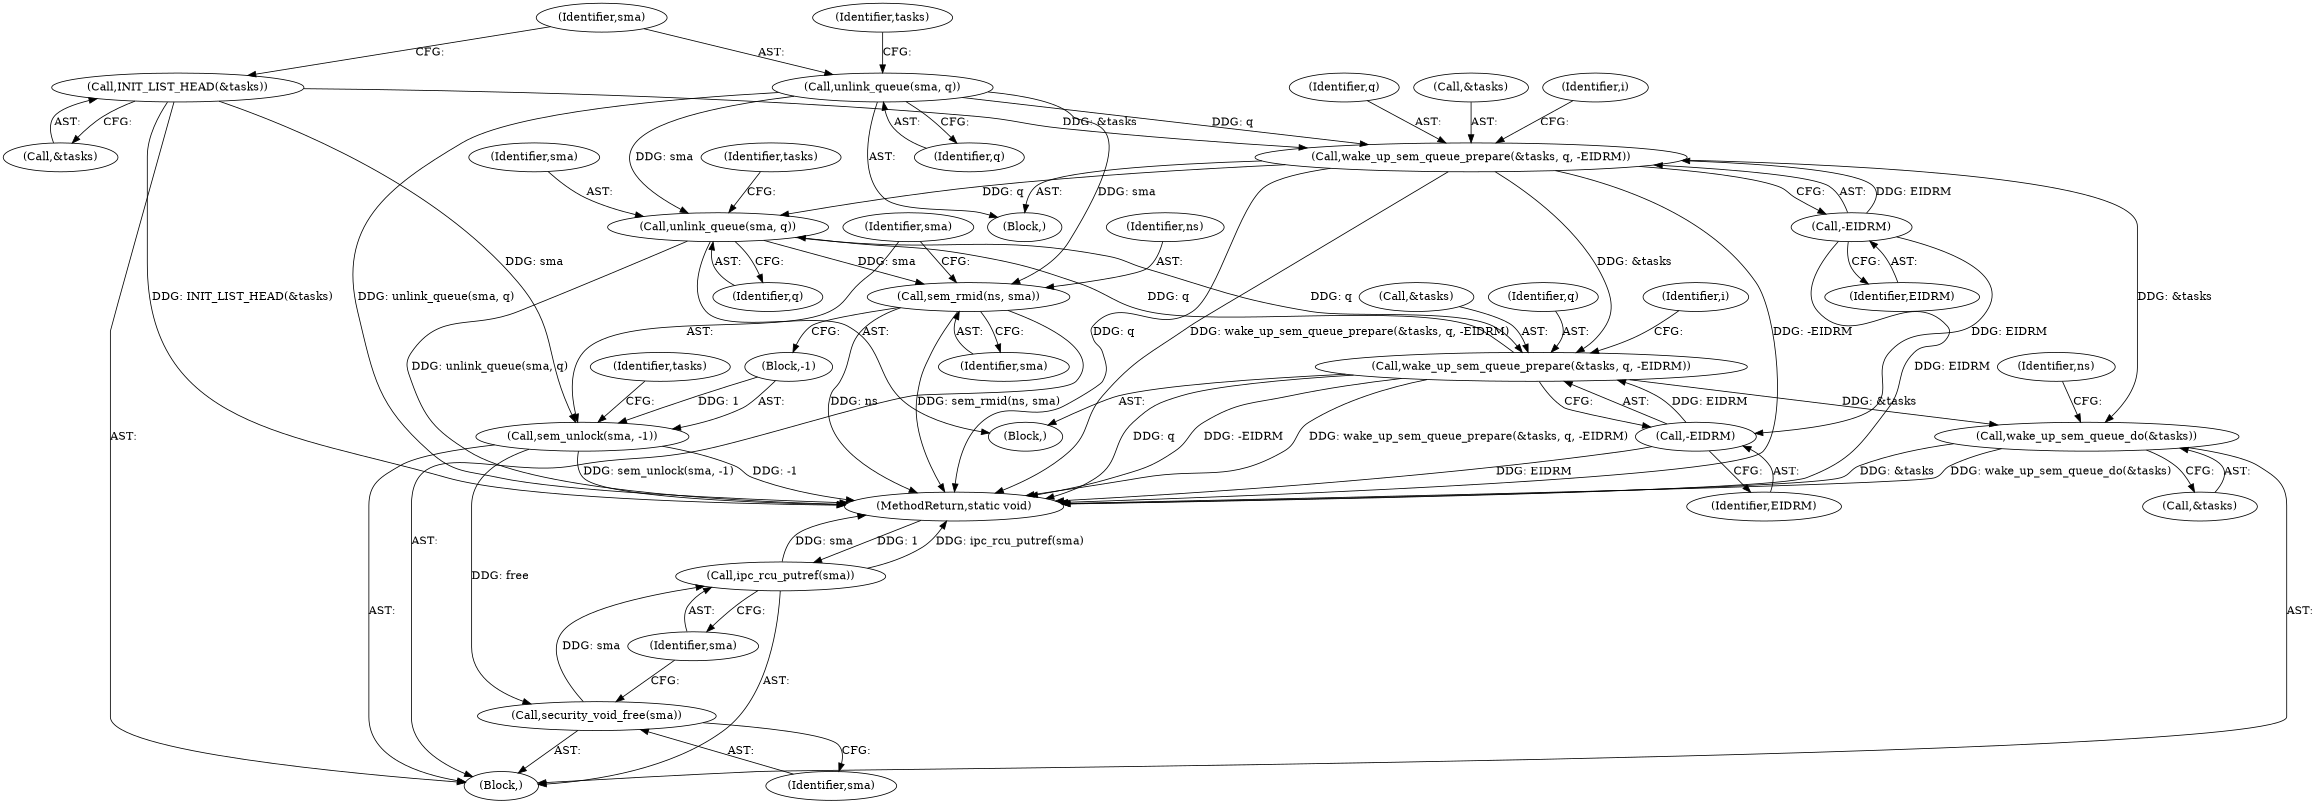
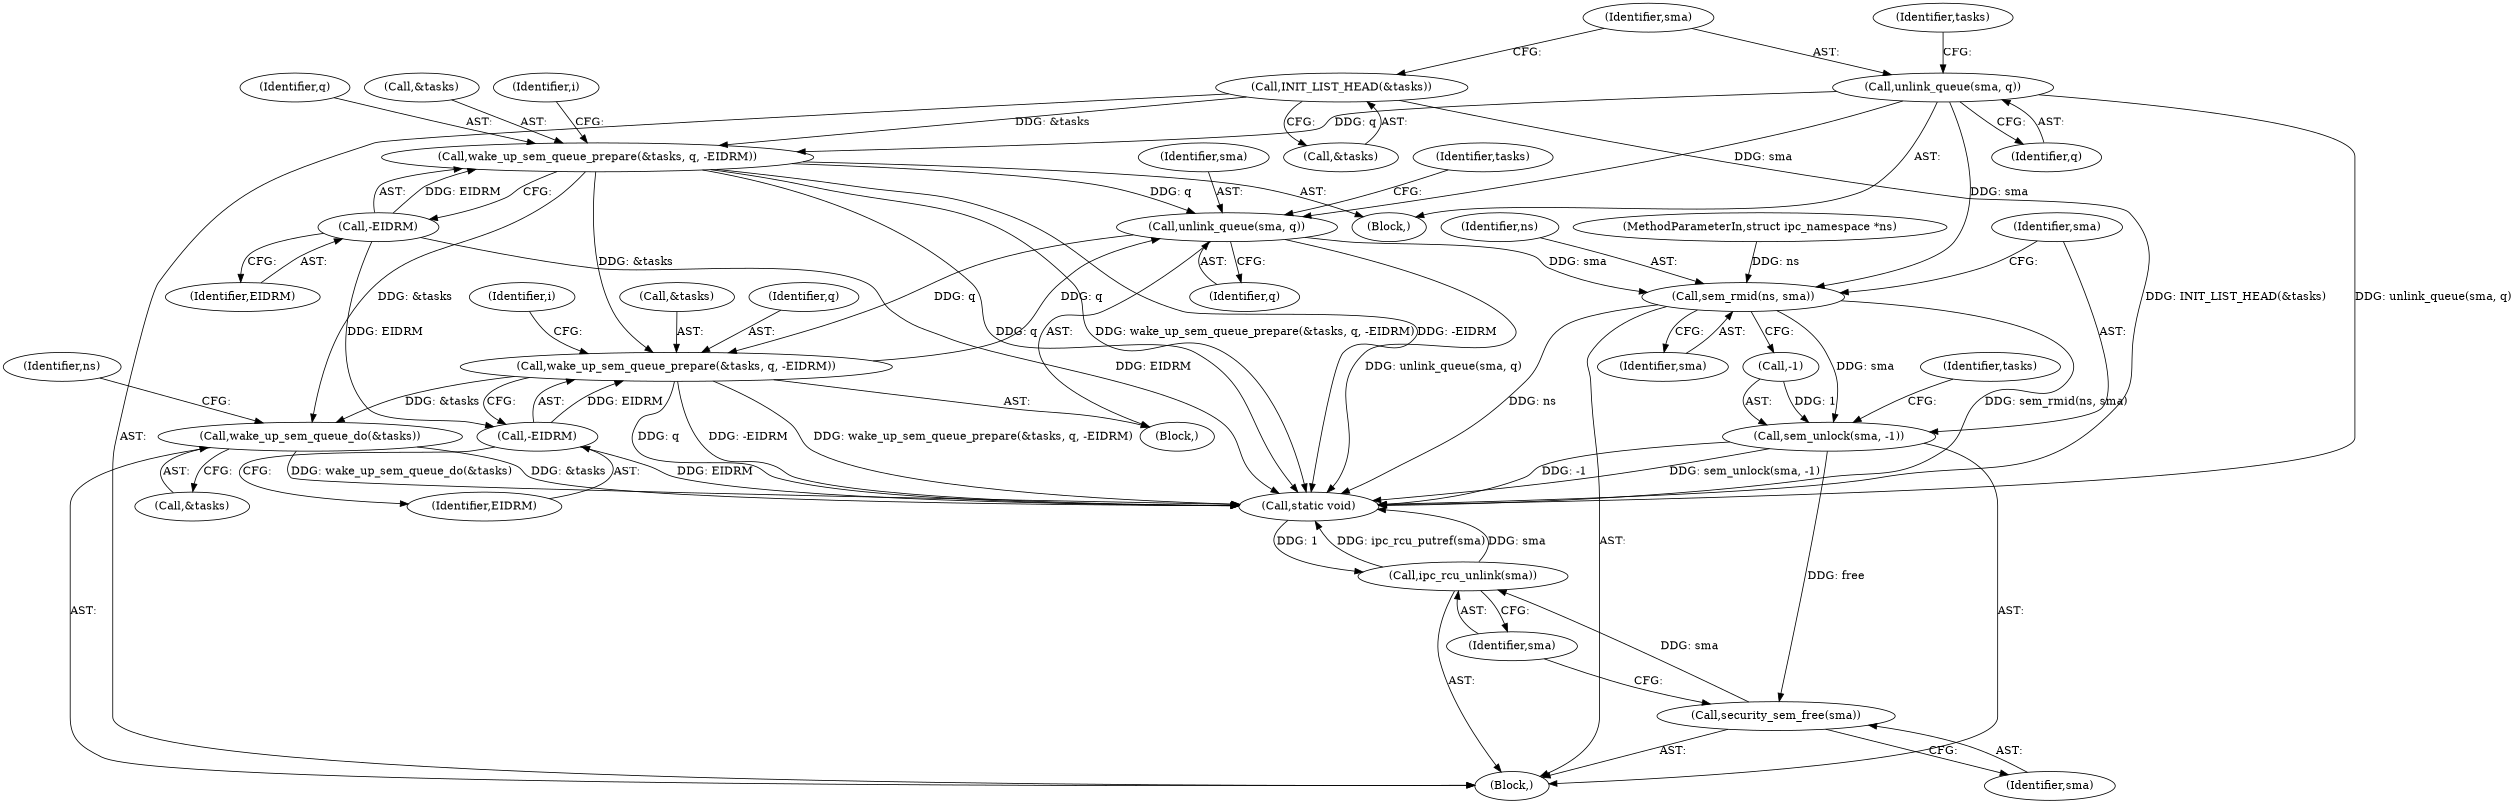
(441, 212) -> (1826, 352)
none -> (1760, 227)
(789, 367) -> (1781, 367)
(954, 507) -> (1309, 507)
(781, 576) -> (1463, 576)
(597, 716) -> (1776, 716)
